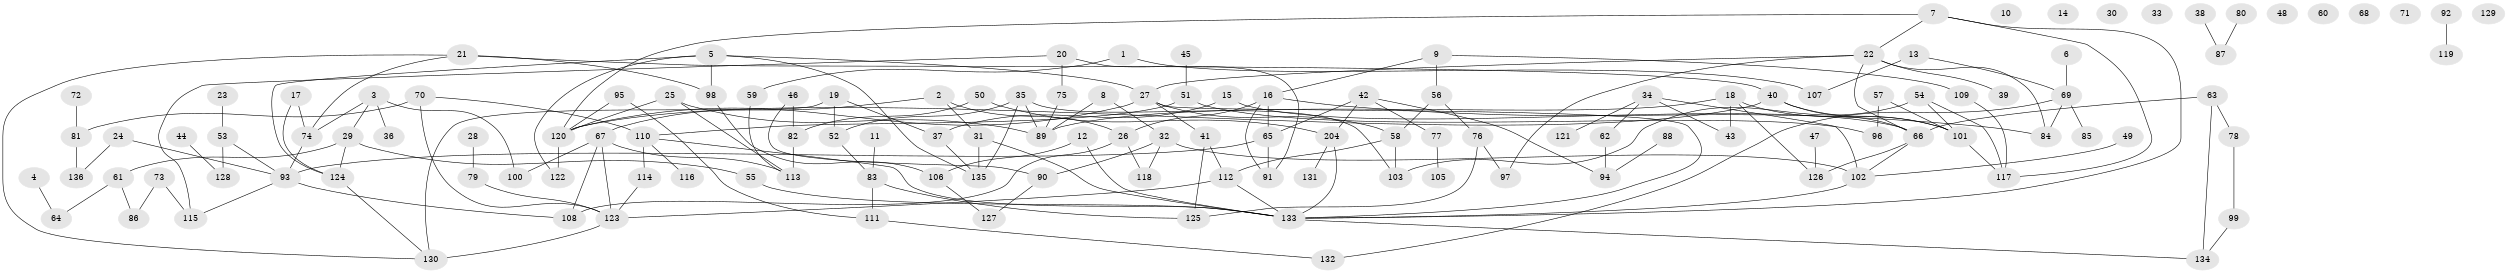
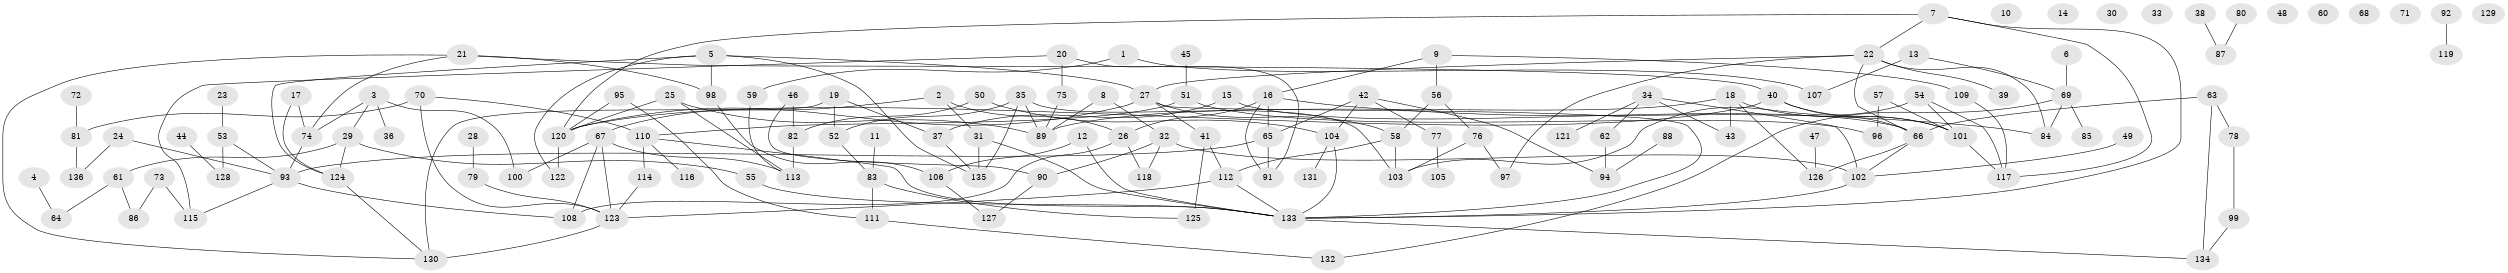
(1332, 137) -> (1332, 137)
(1359, 207) -> (1441, 155)
